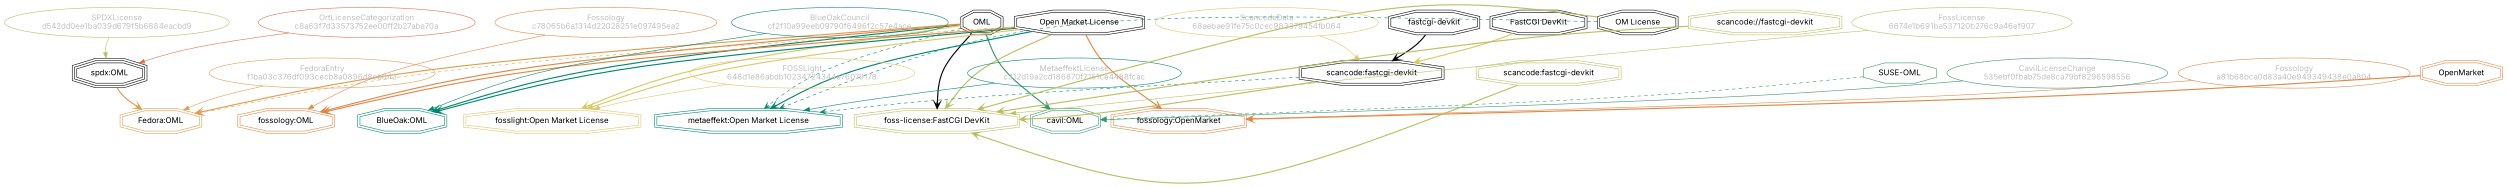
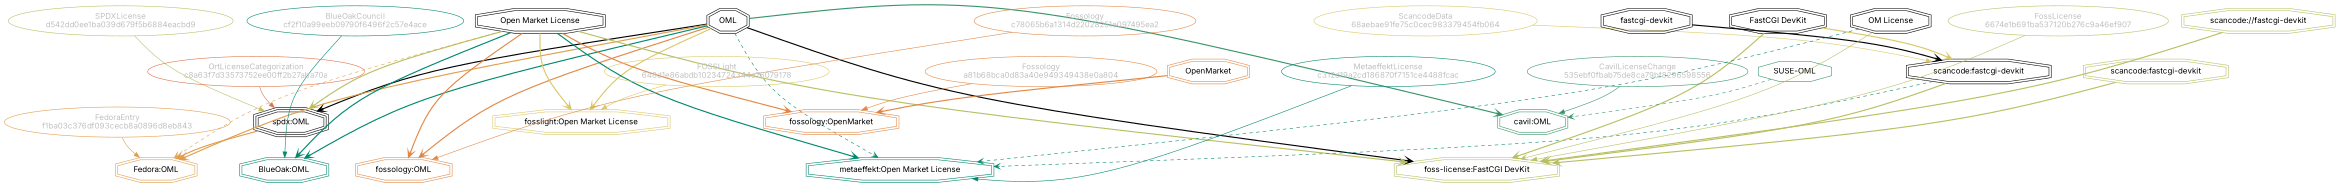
(1286, 28) -> (1705, 110)
none -> (512, 55)
none -> (376, 70)
none -> (1642, 111)
